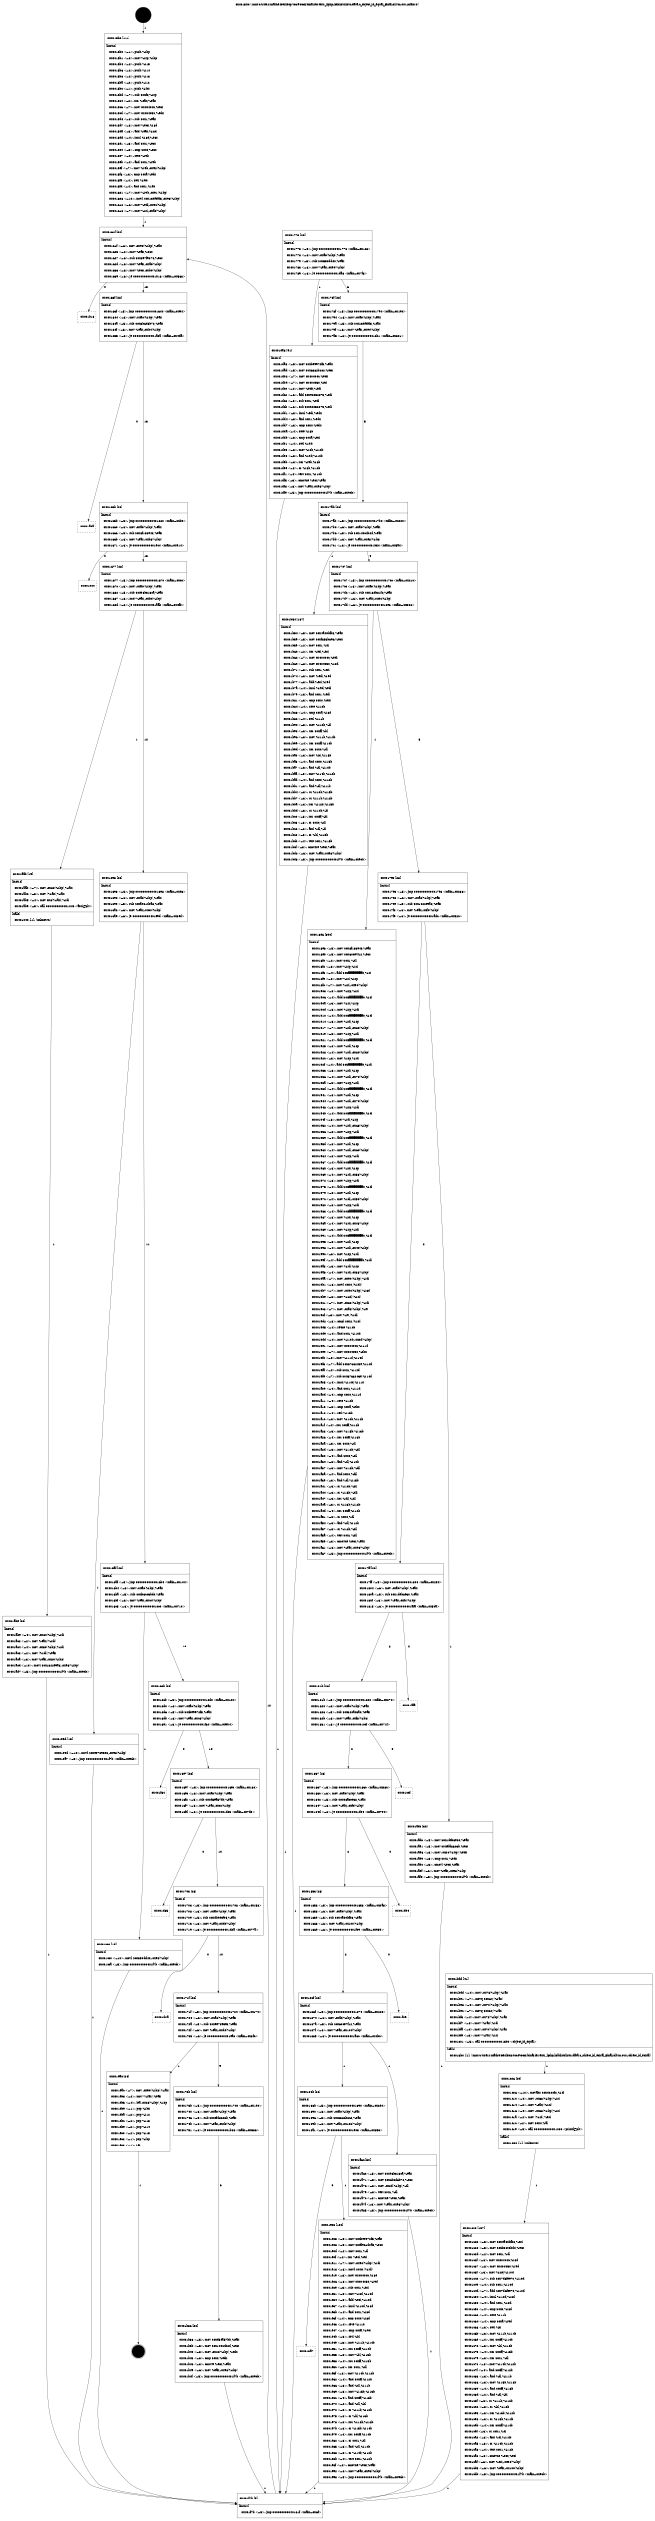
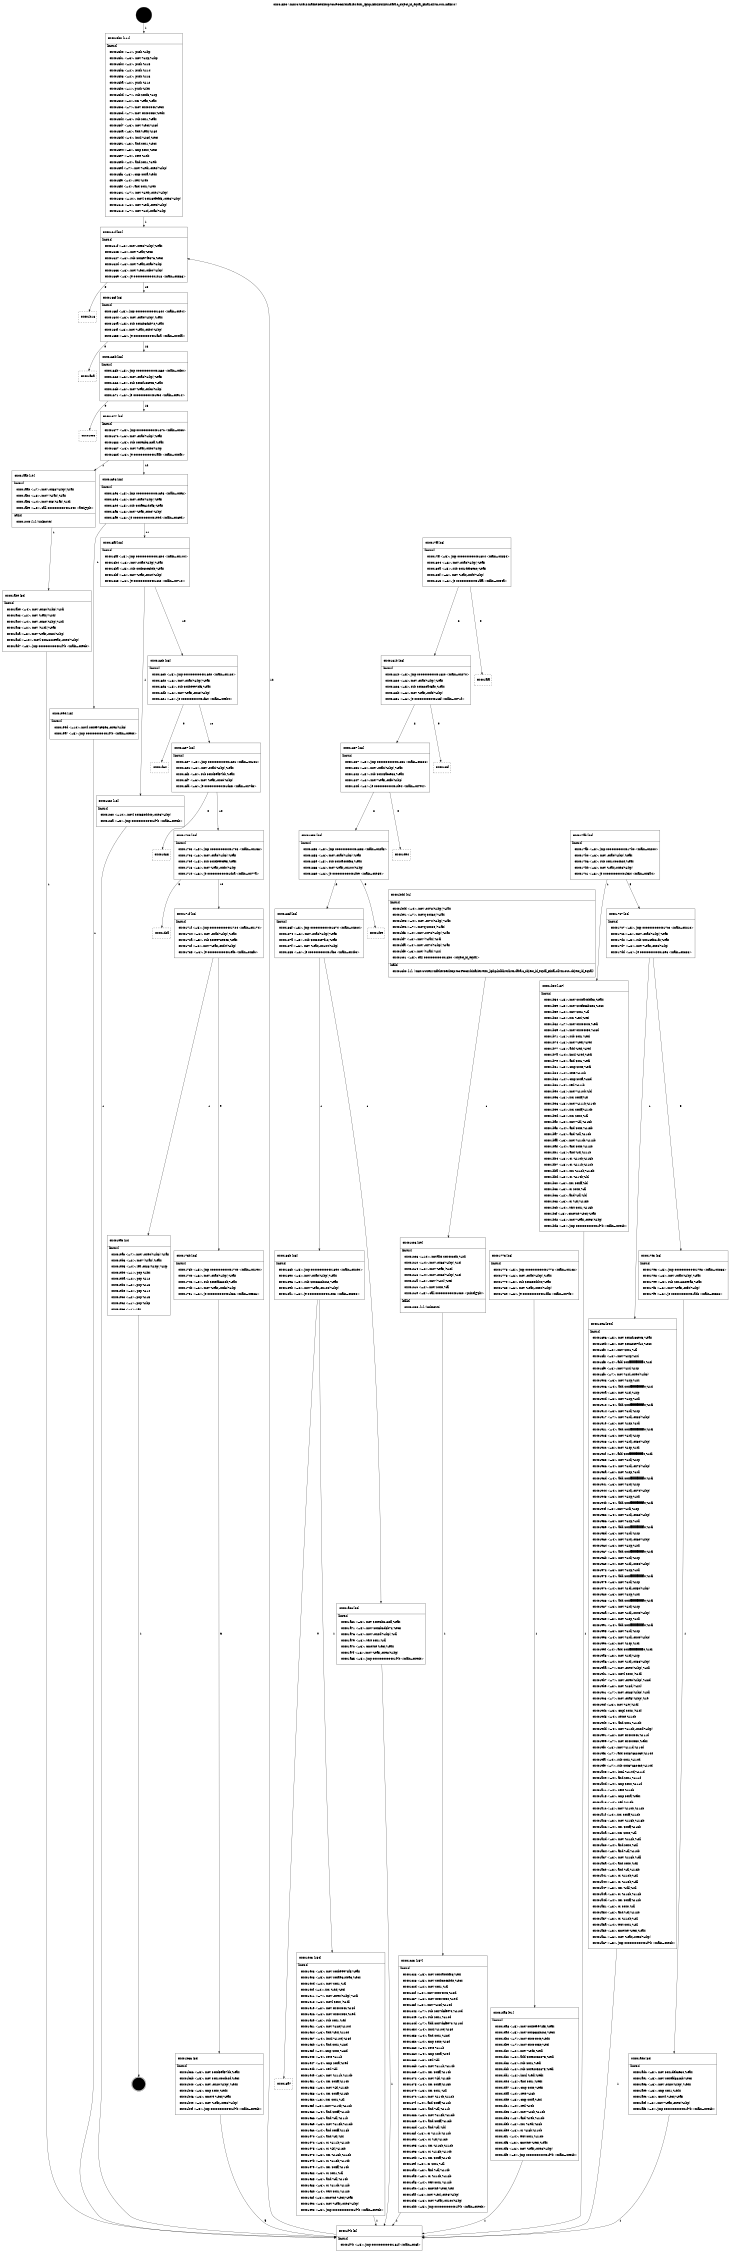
(363, 317) -> none
(411, 1242) -> none
(265, 2488) -> (265, 2221)
